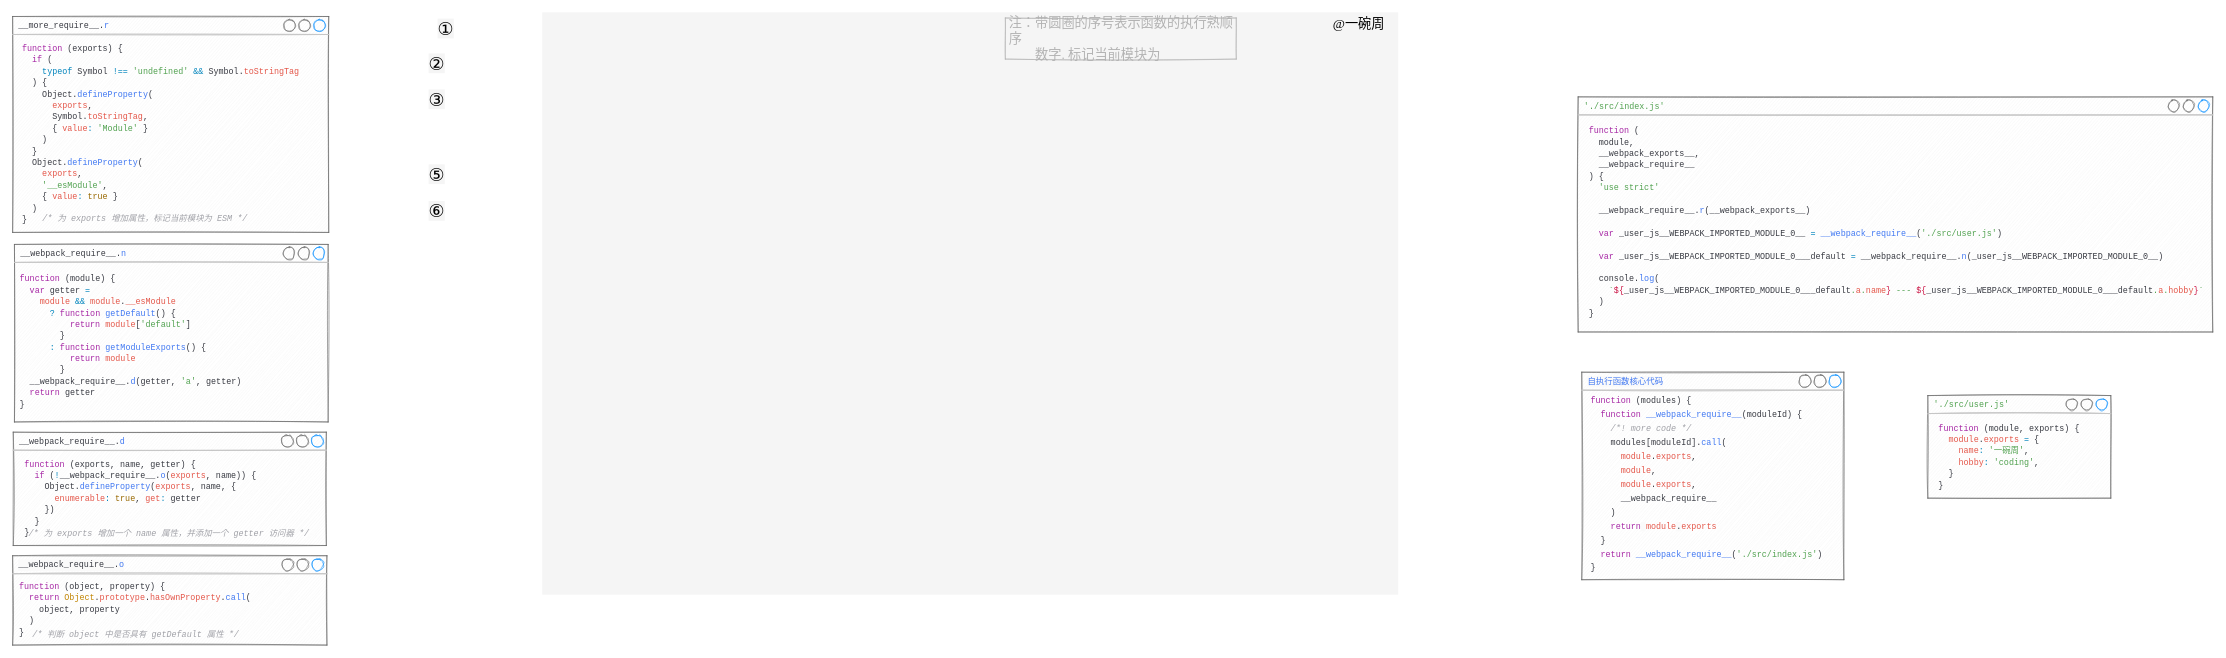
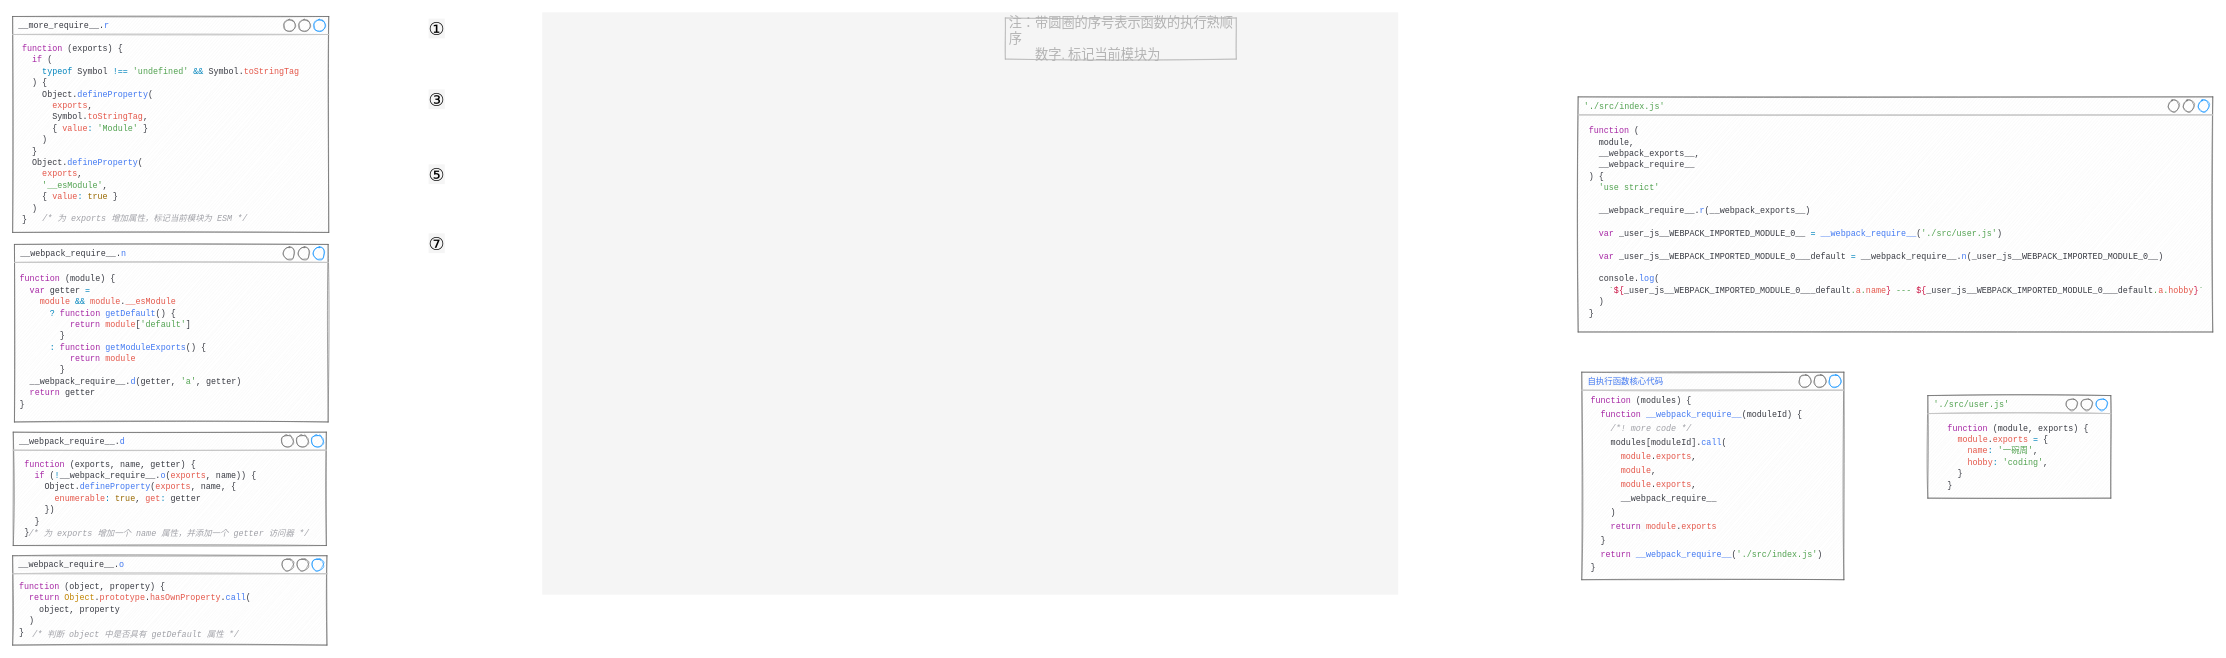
(1359, 24) -> none
(452, 25) -> (443, 25)
(443, 62) -> none
(443, 211) -> none
none -> (443, 248)
(2014, 458) -> (2023, 458)
